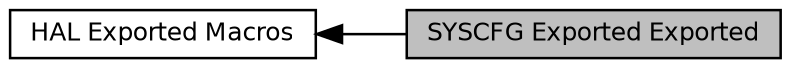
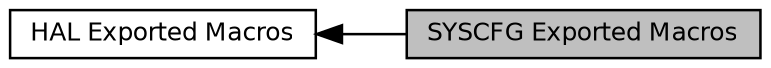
(594, 34) -> (584, 34)
